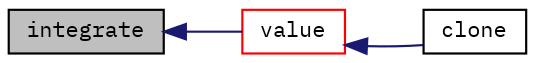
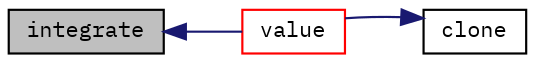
(395, 46) -> (373, 17)
